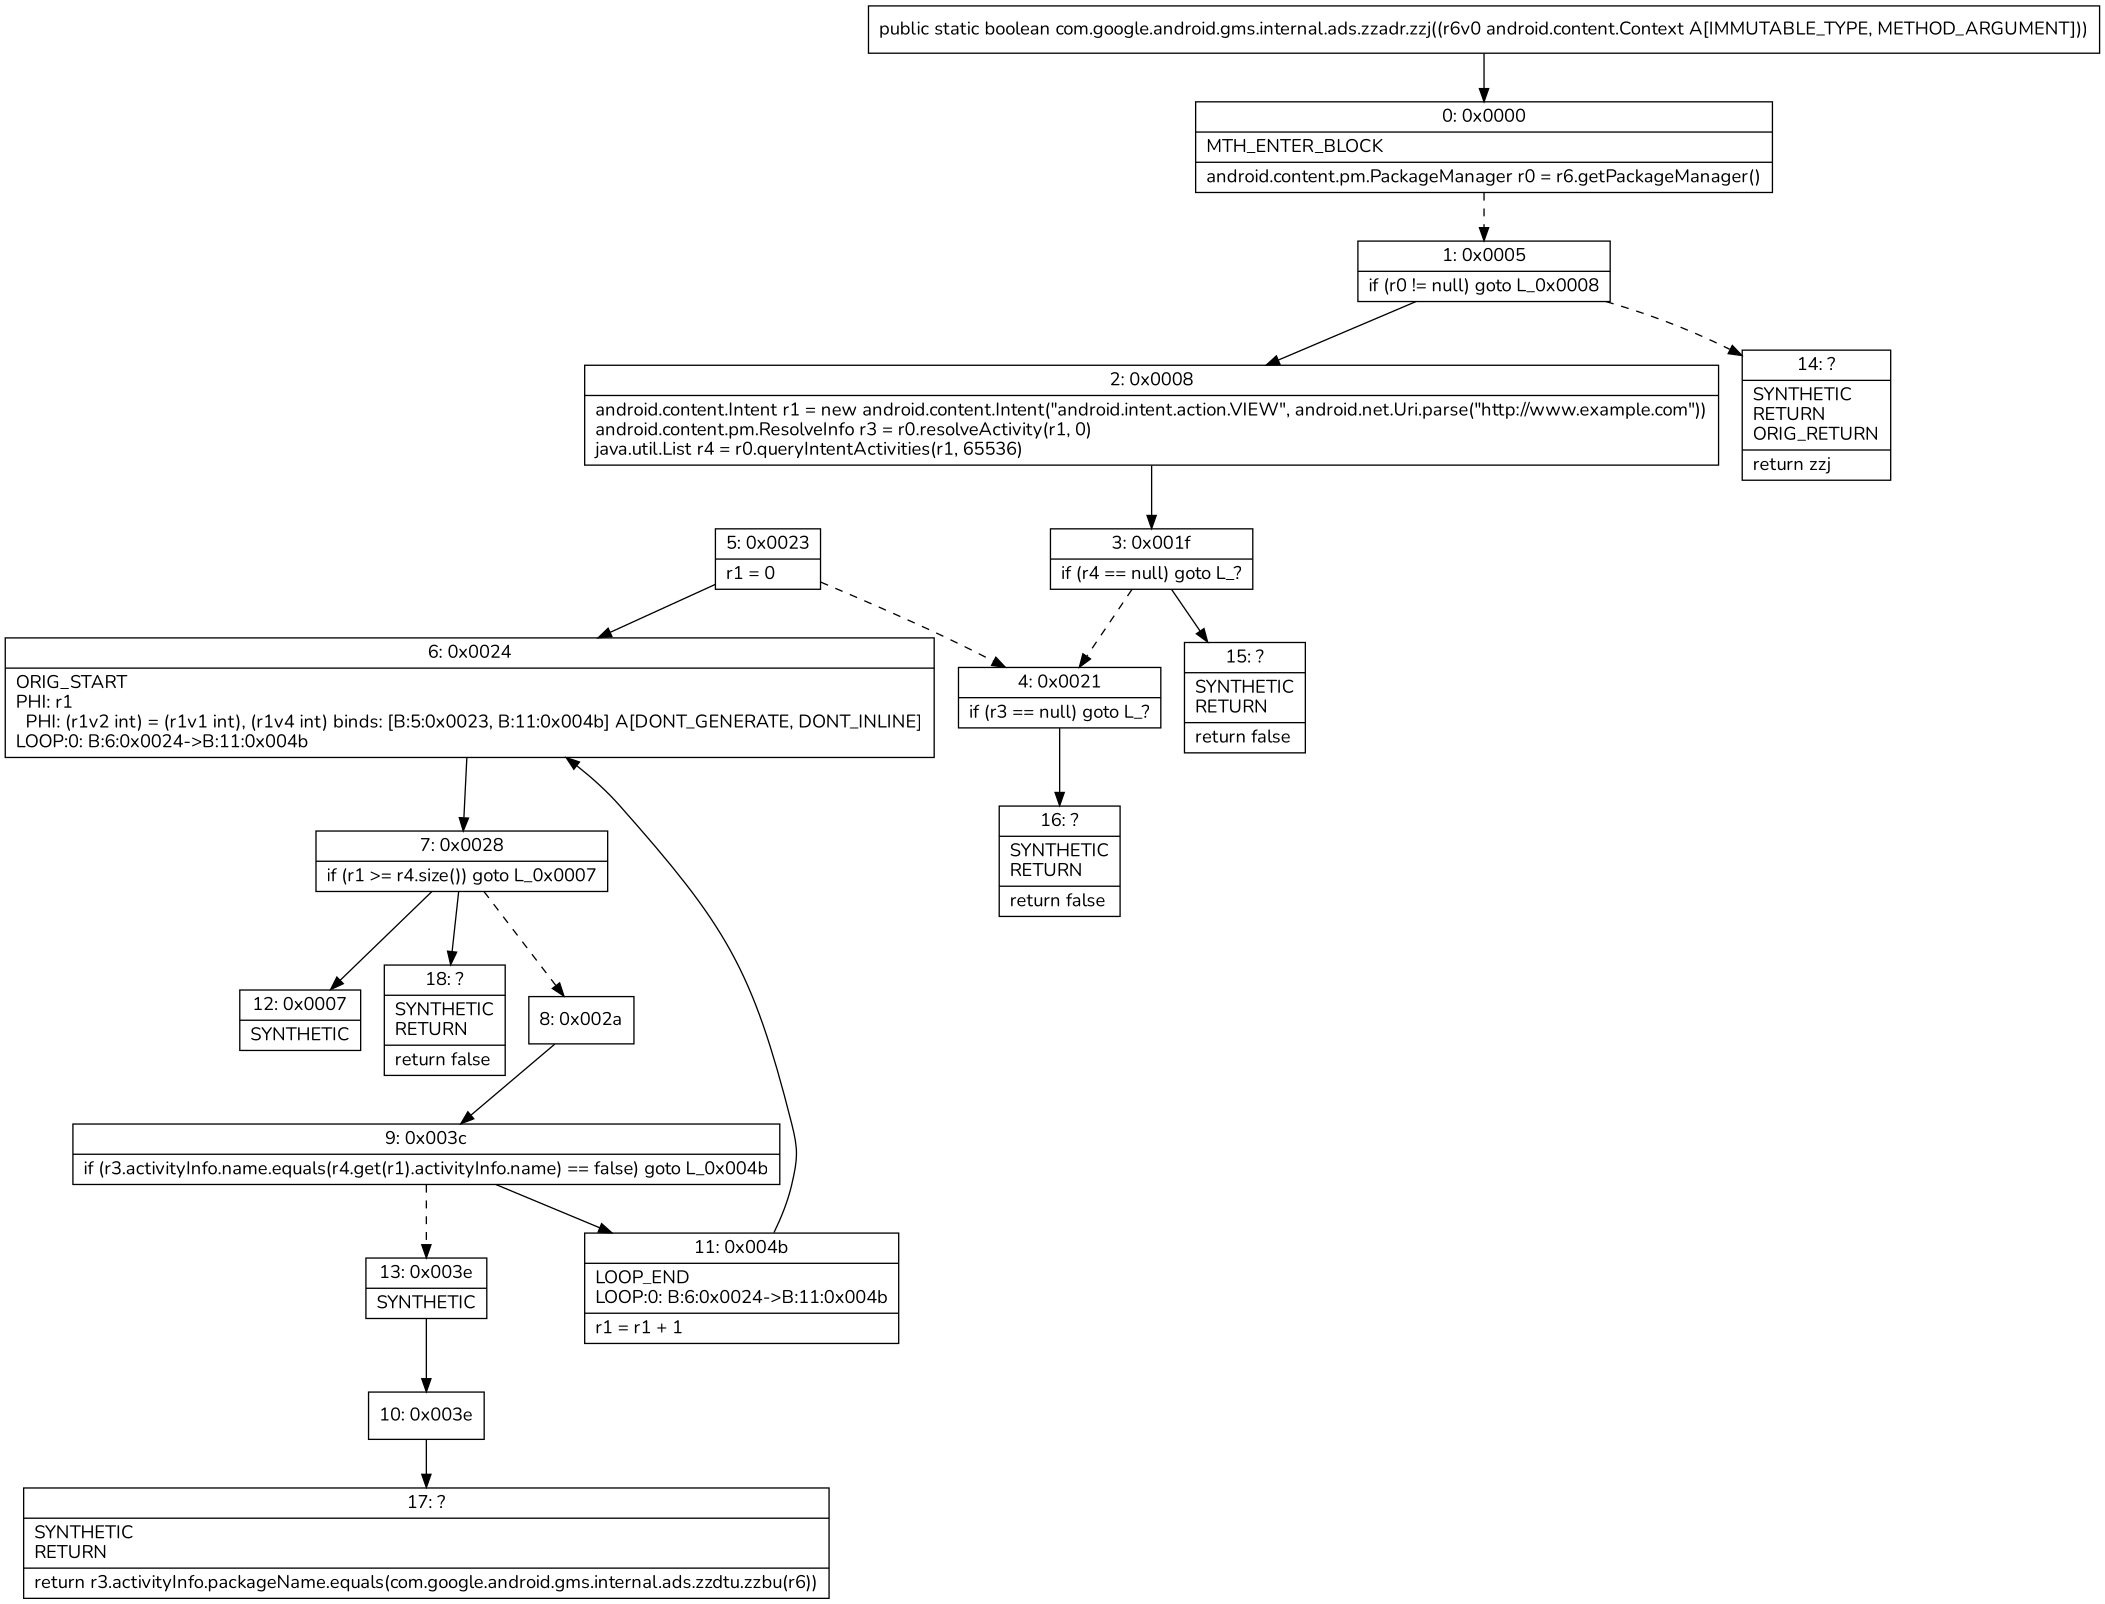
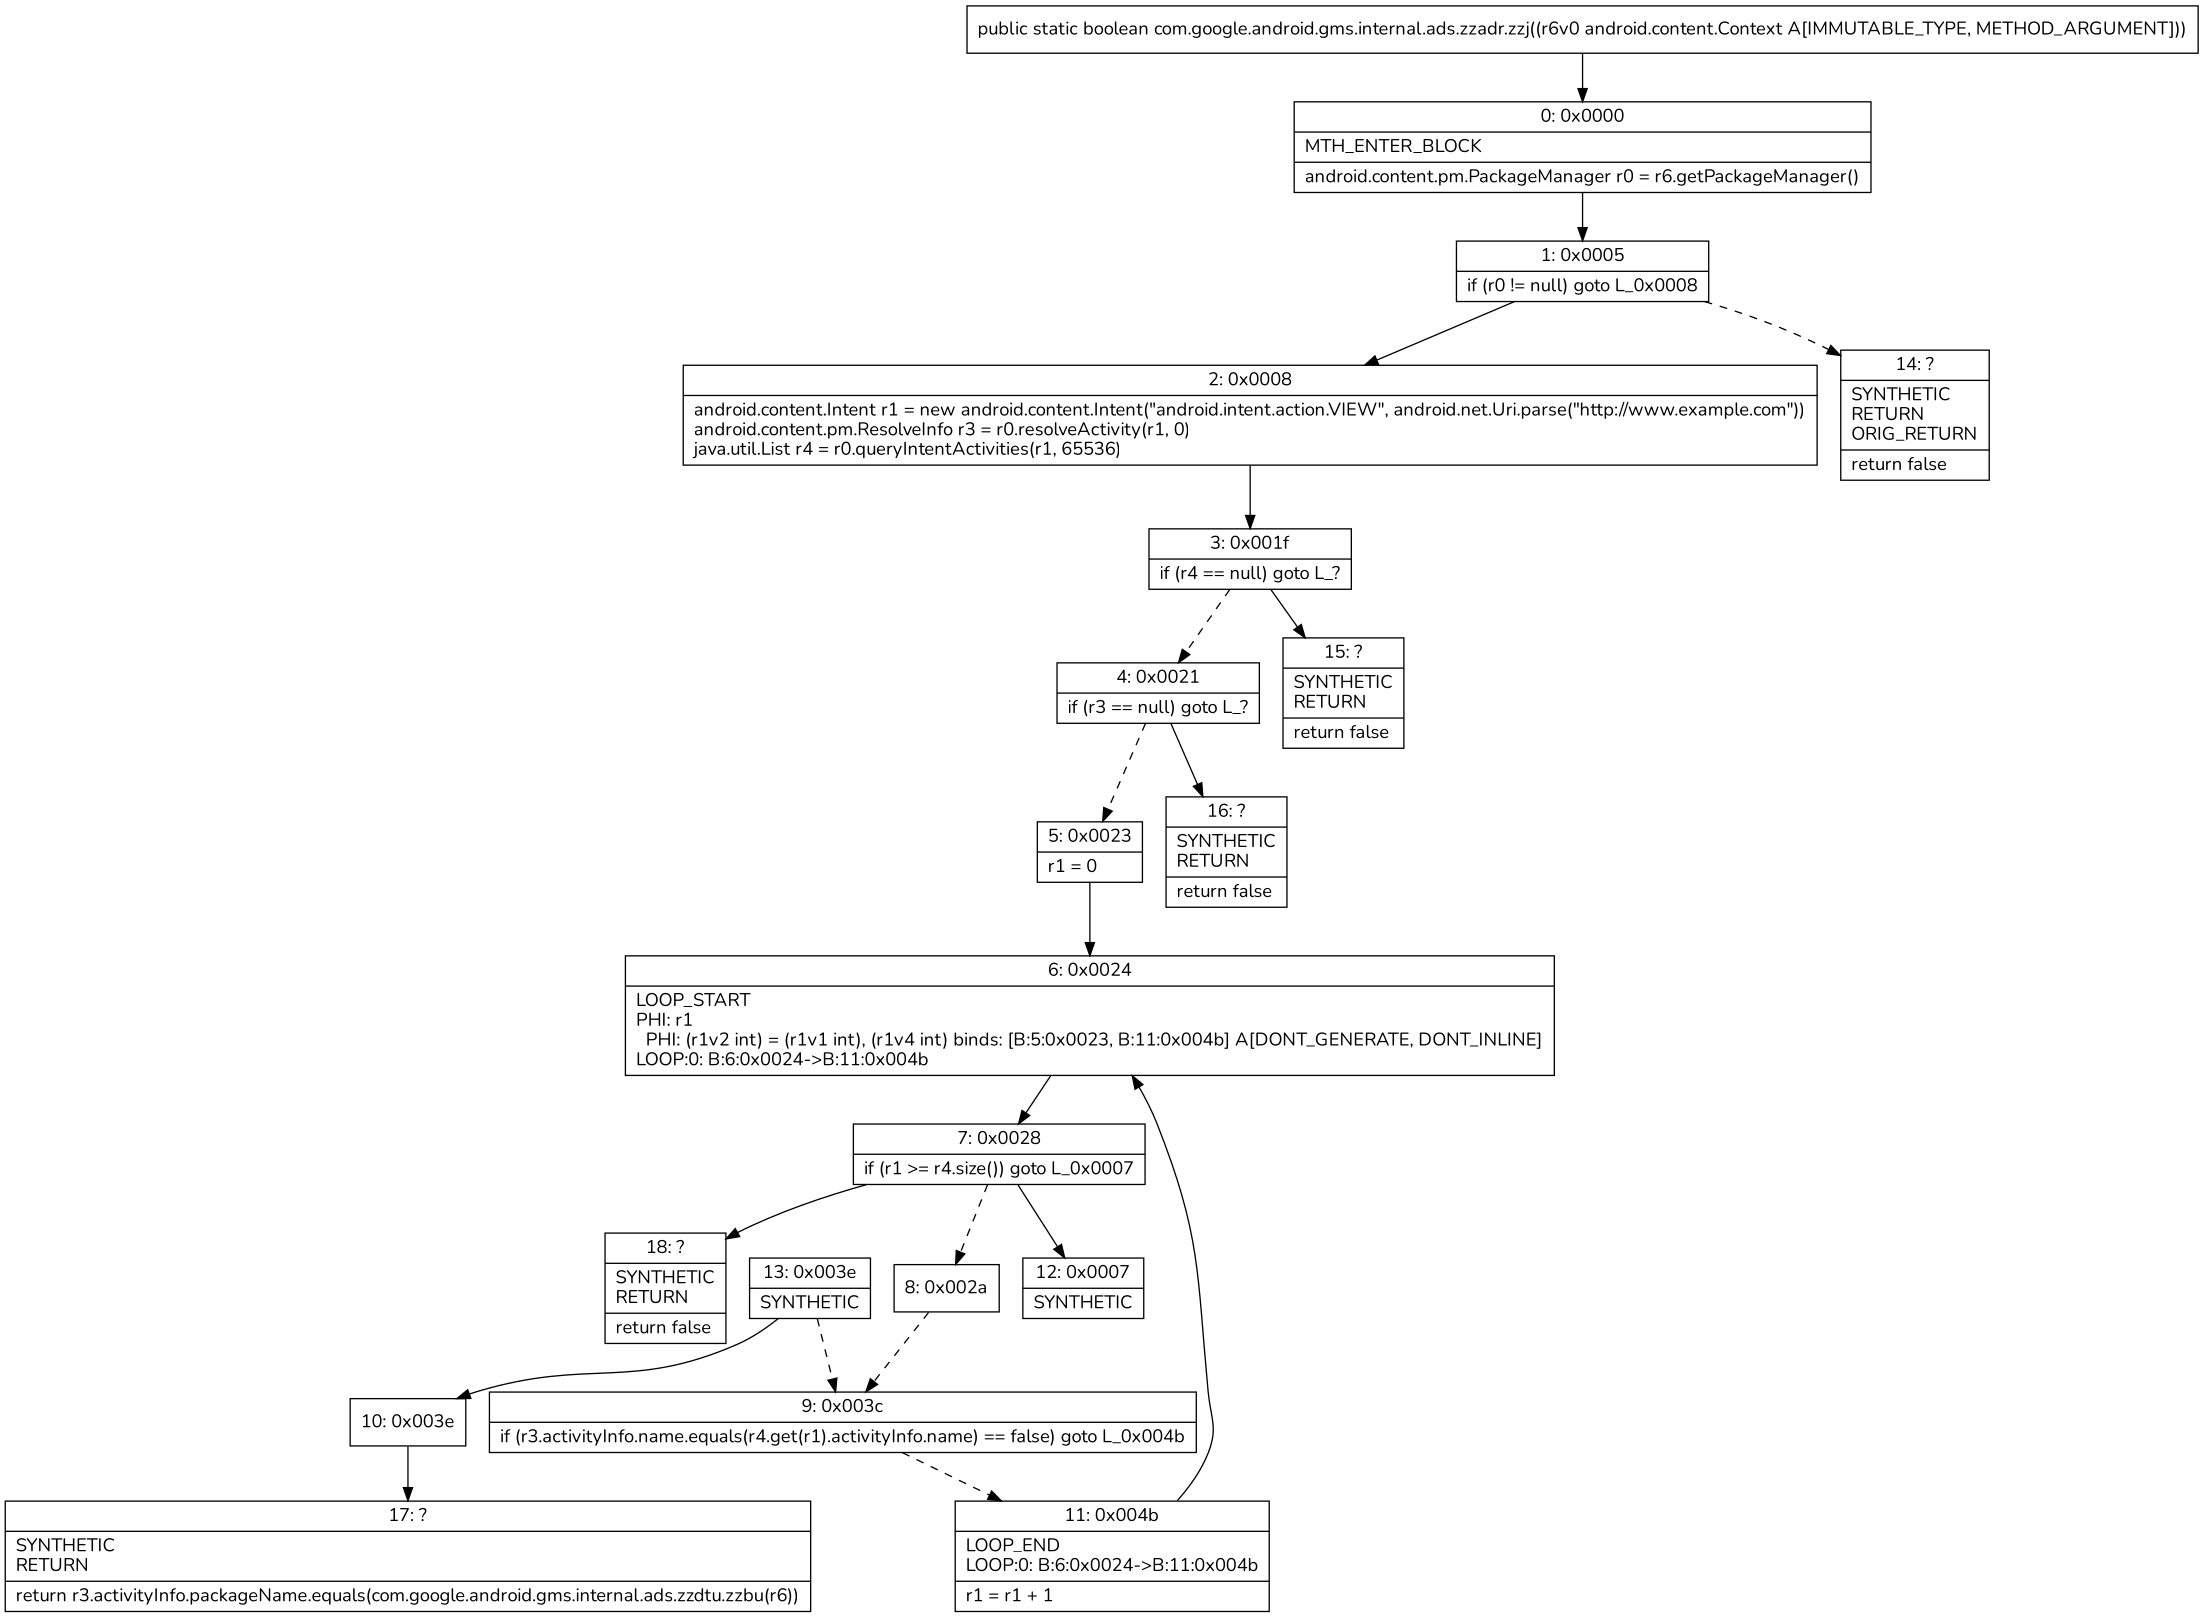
(1484, 210) -> (1583, 210)
(1792, 464) -> (1899, 464)
(908, 620) -> (1127, 766)
(72, 683) -> (694, 1001)
(513, 1080) -> (901, 1347)
(548, 1206) -> (946, 1474)
(426, 1215) -> (825, 1349)
